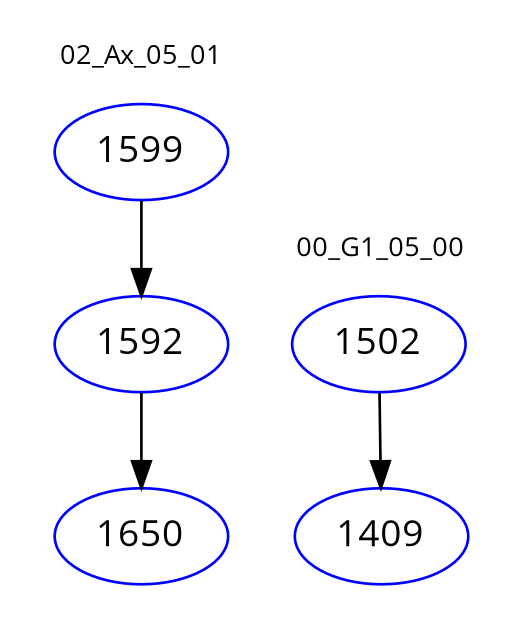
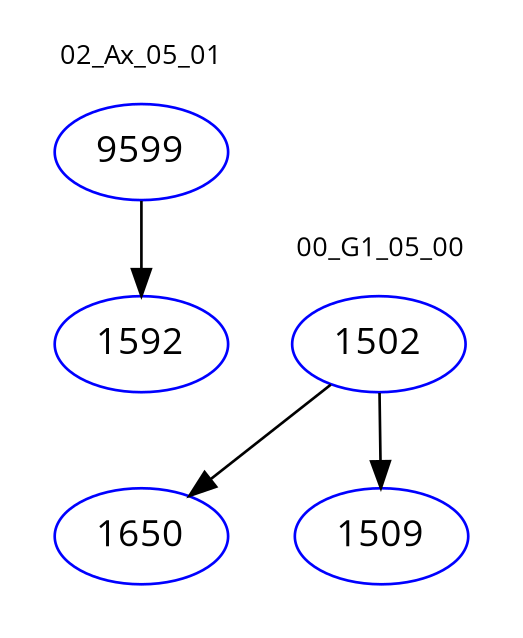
(141, 152) -> (141, 152)
(141, 427) -> (289, 418)
(382, 536) -> (382, 536)
